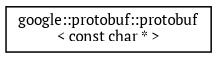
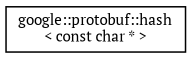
(109, 29) -> (96, 29)
